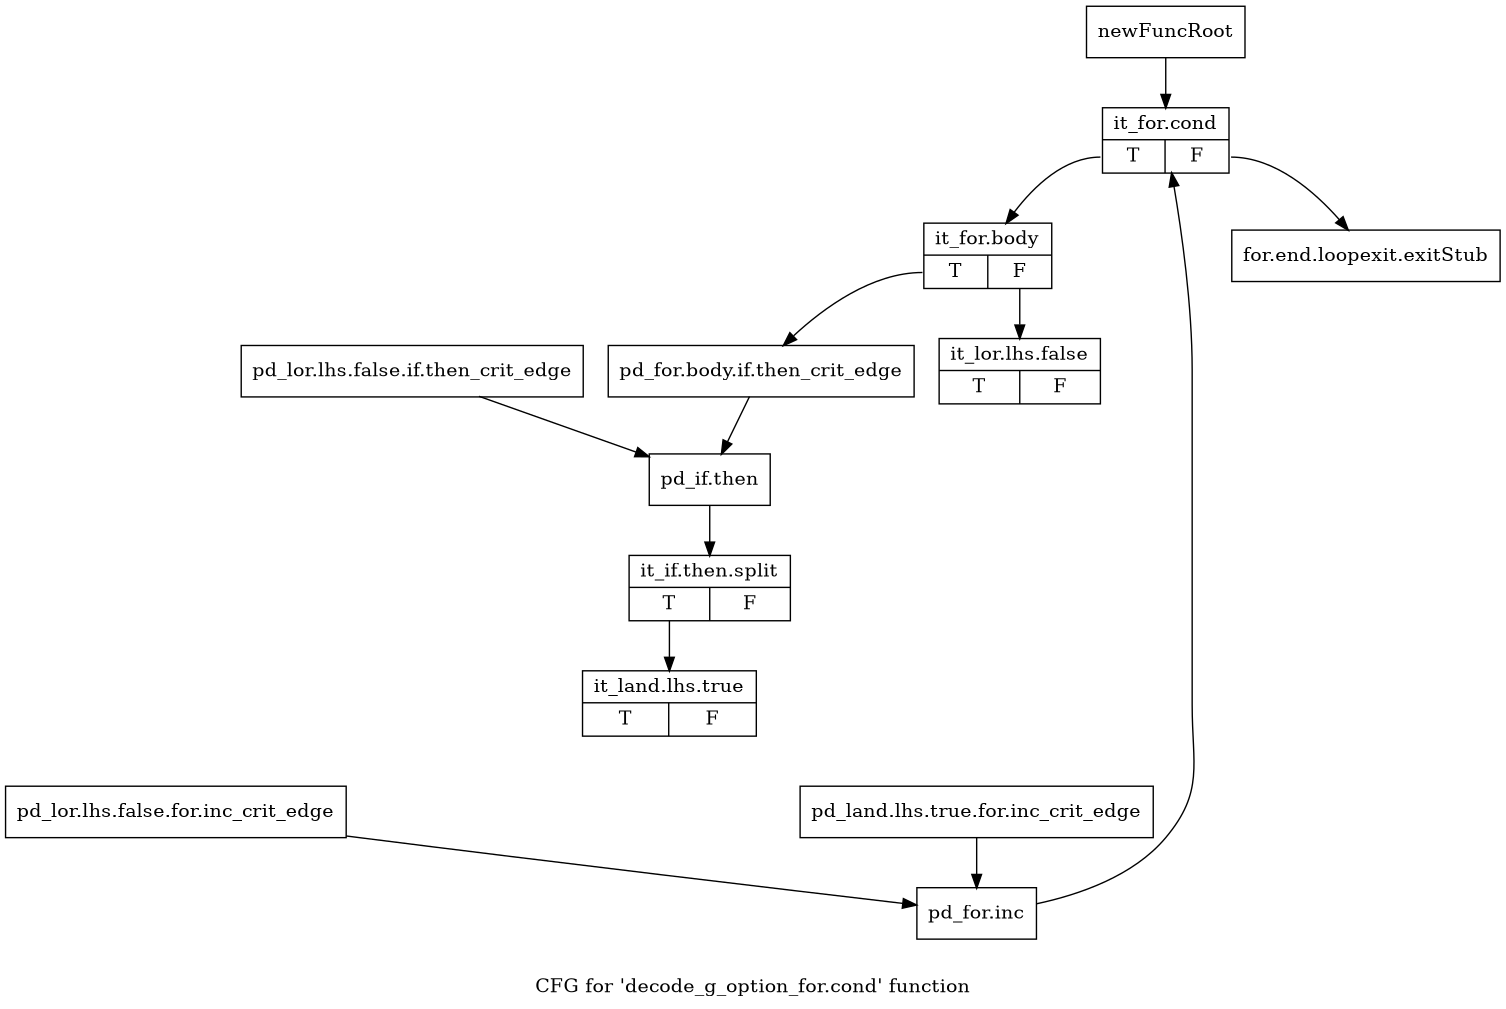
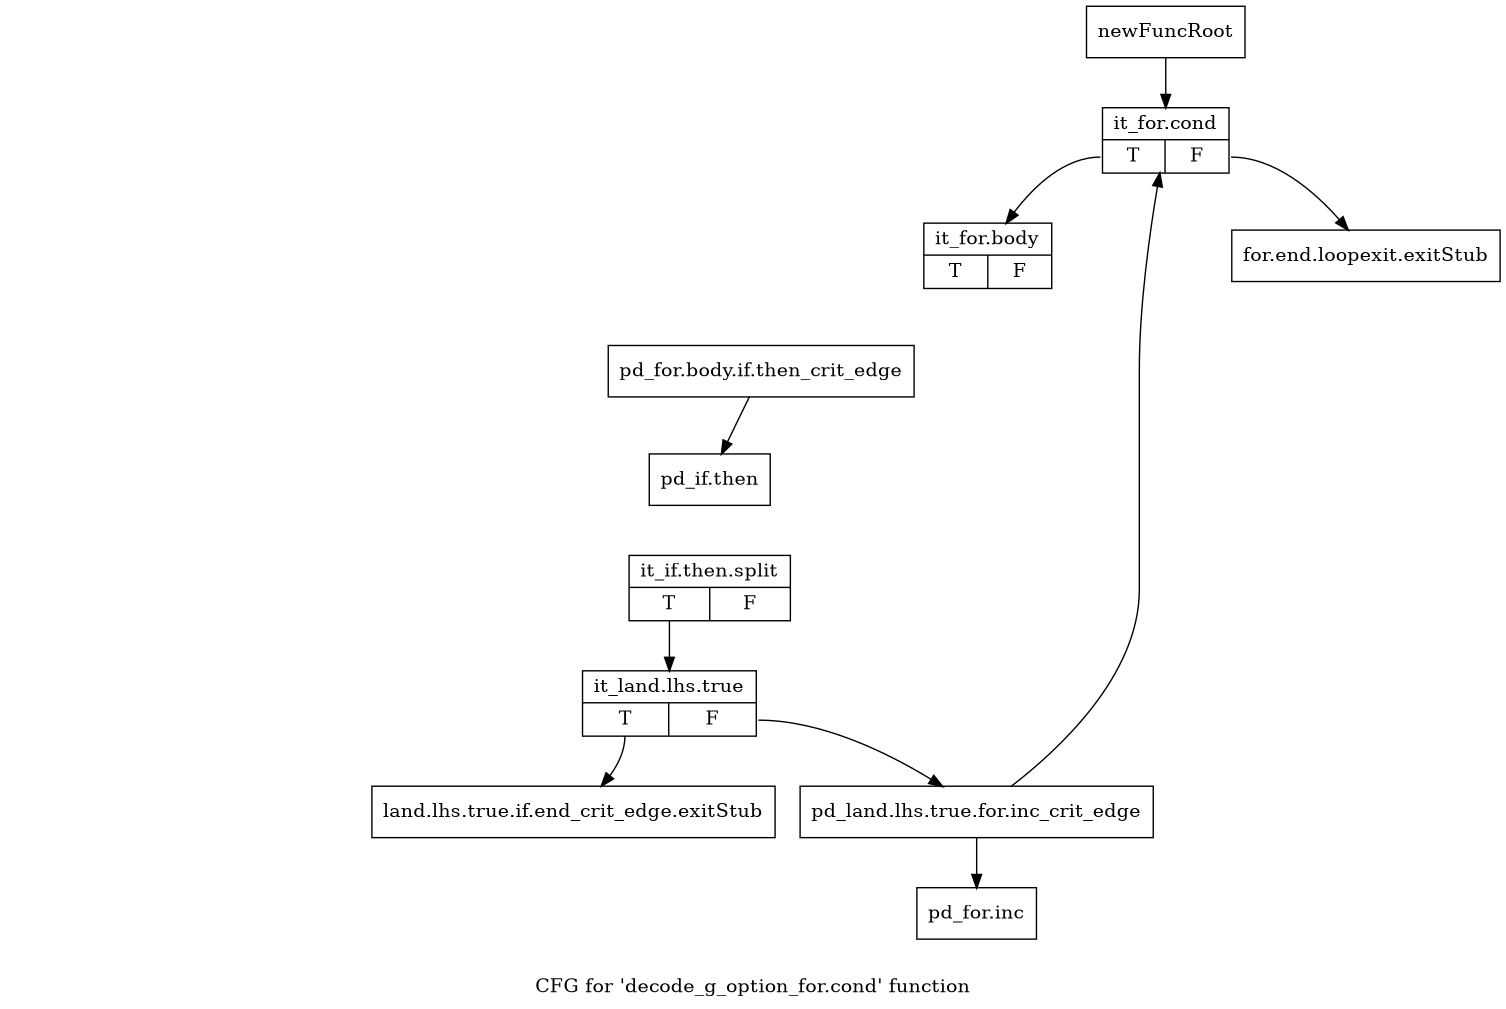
(853, 293) -> none
(412, 371) -> none
(1020, 371) -> none
(710, 524) -> none
(1192, 589) -> (1139, 509)
none -> (848, 738)
(176, 812) -> none
none -> (573, 812)
